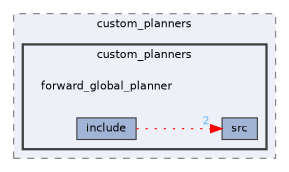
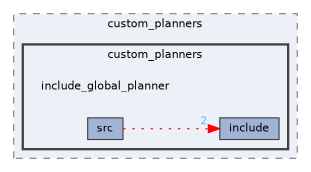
(106, 87) -> (105, 87)
(173, 129) -> (166, 129)
